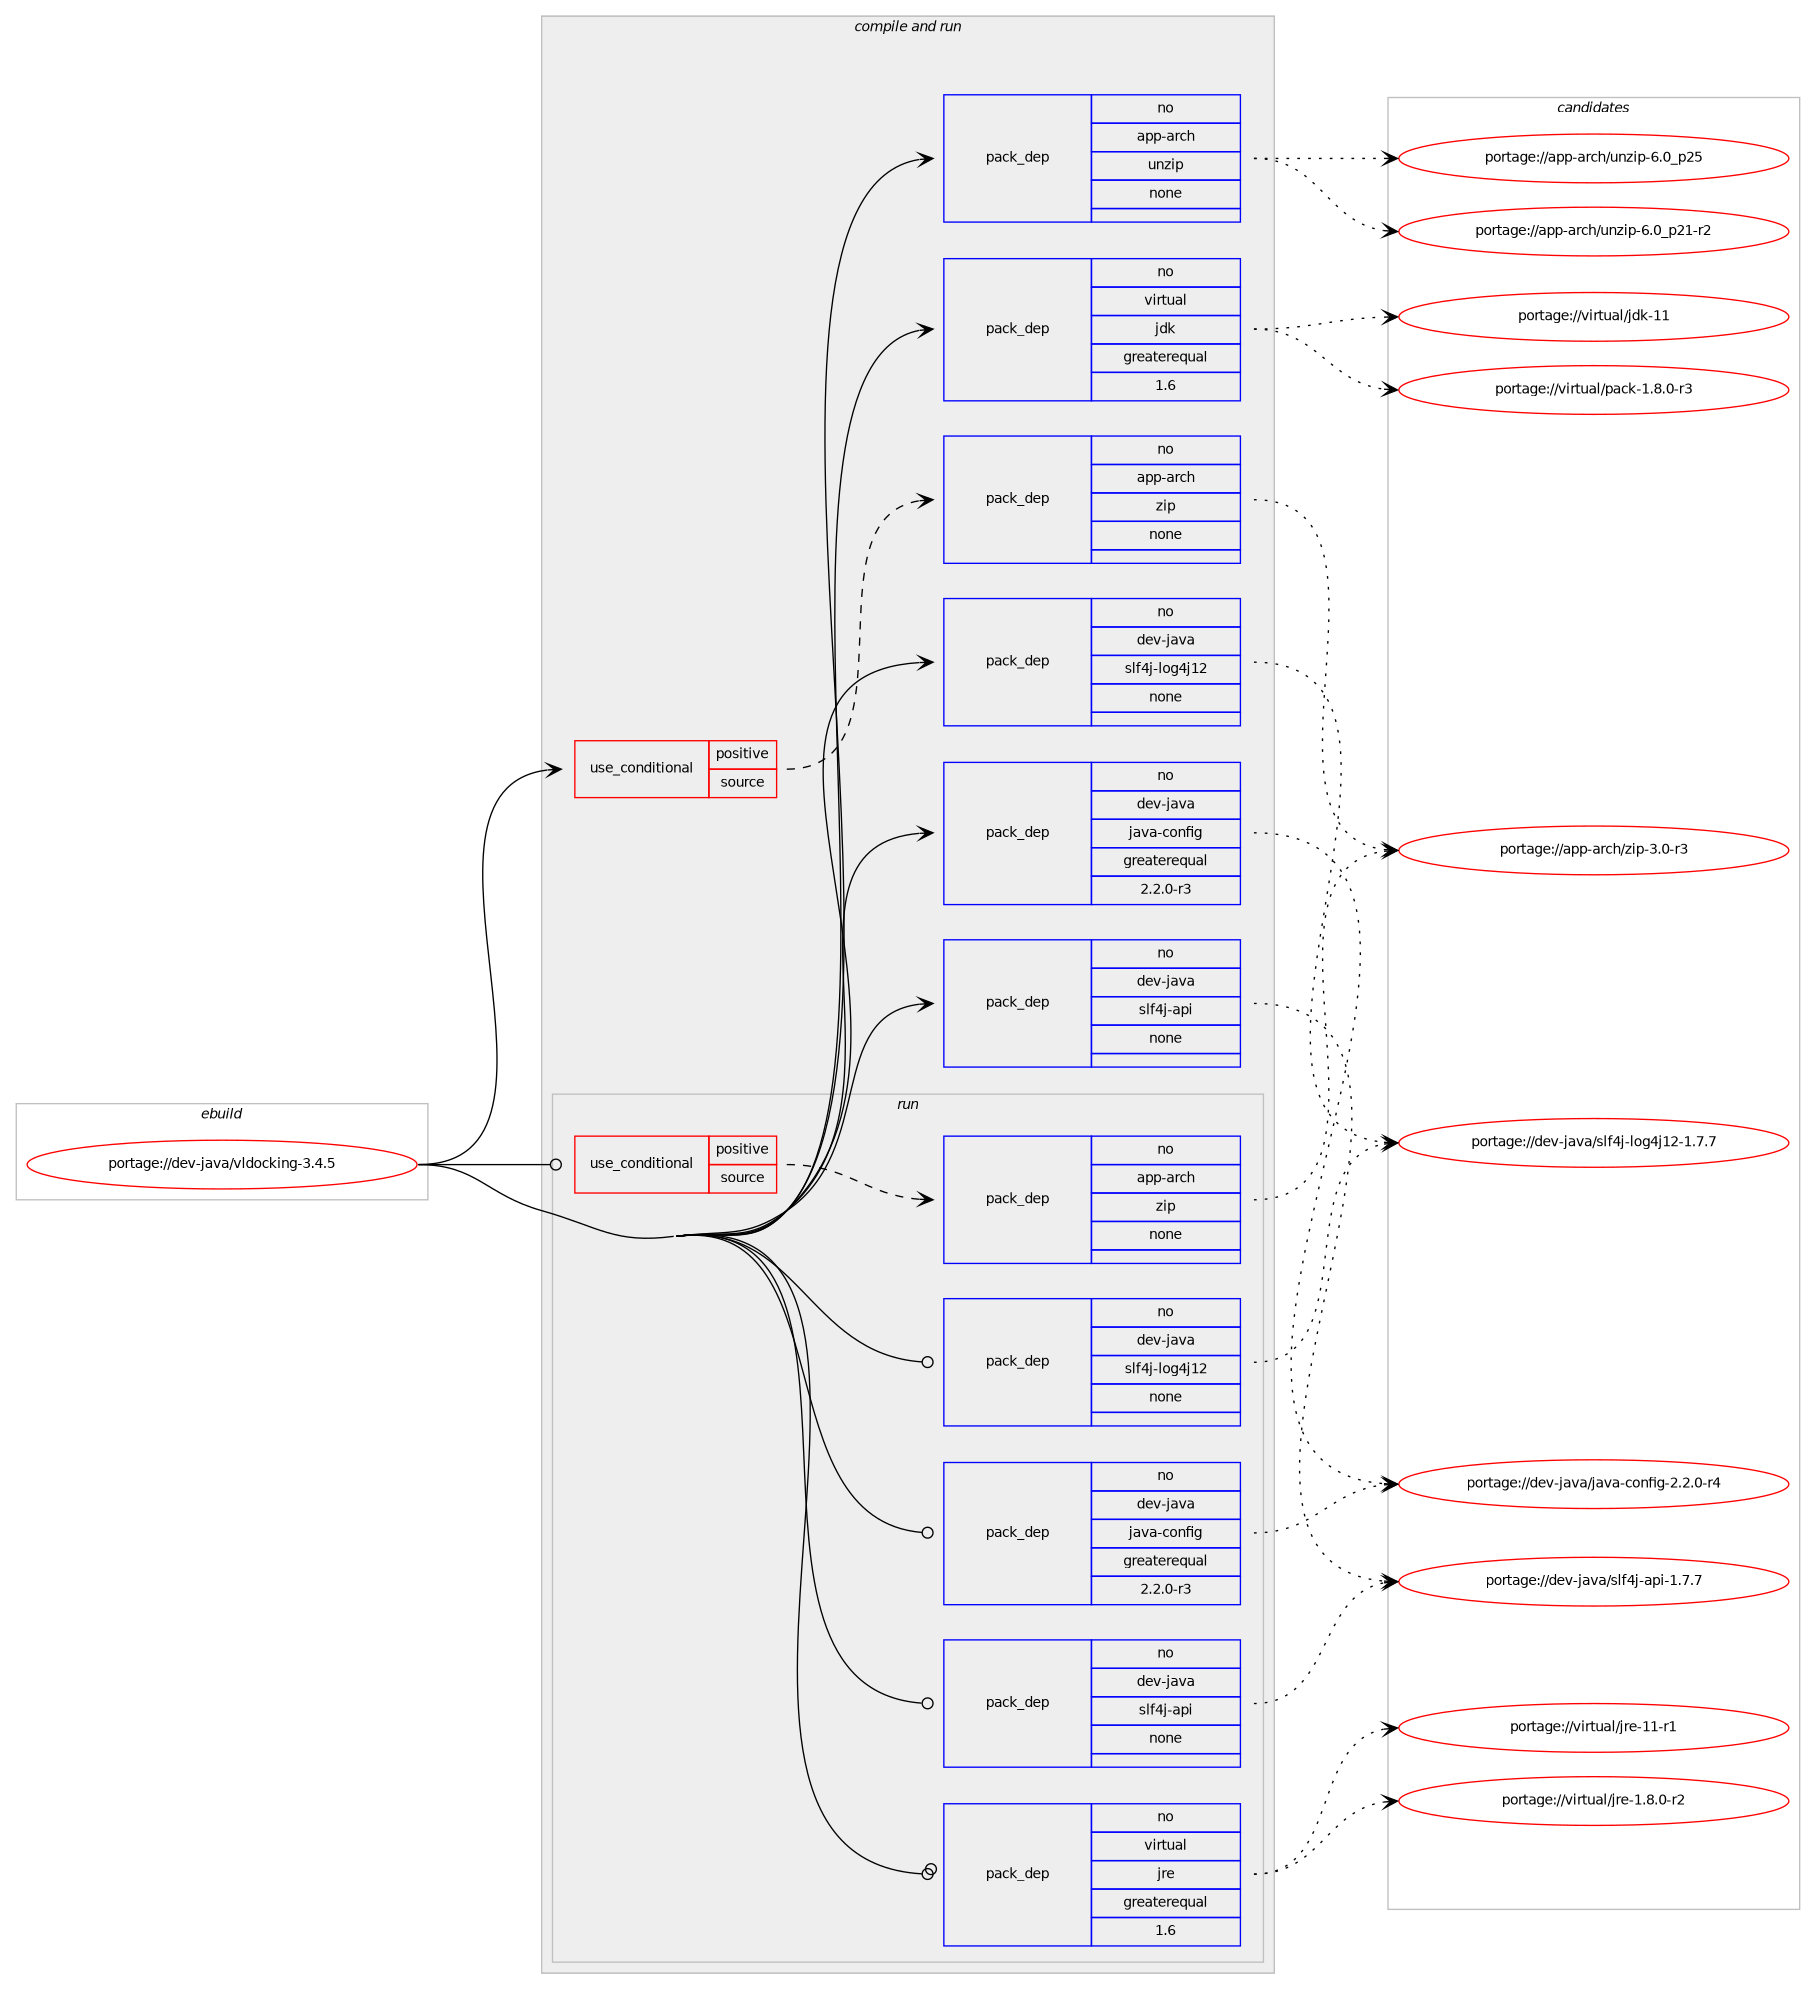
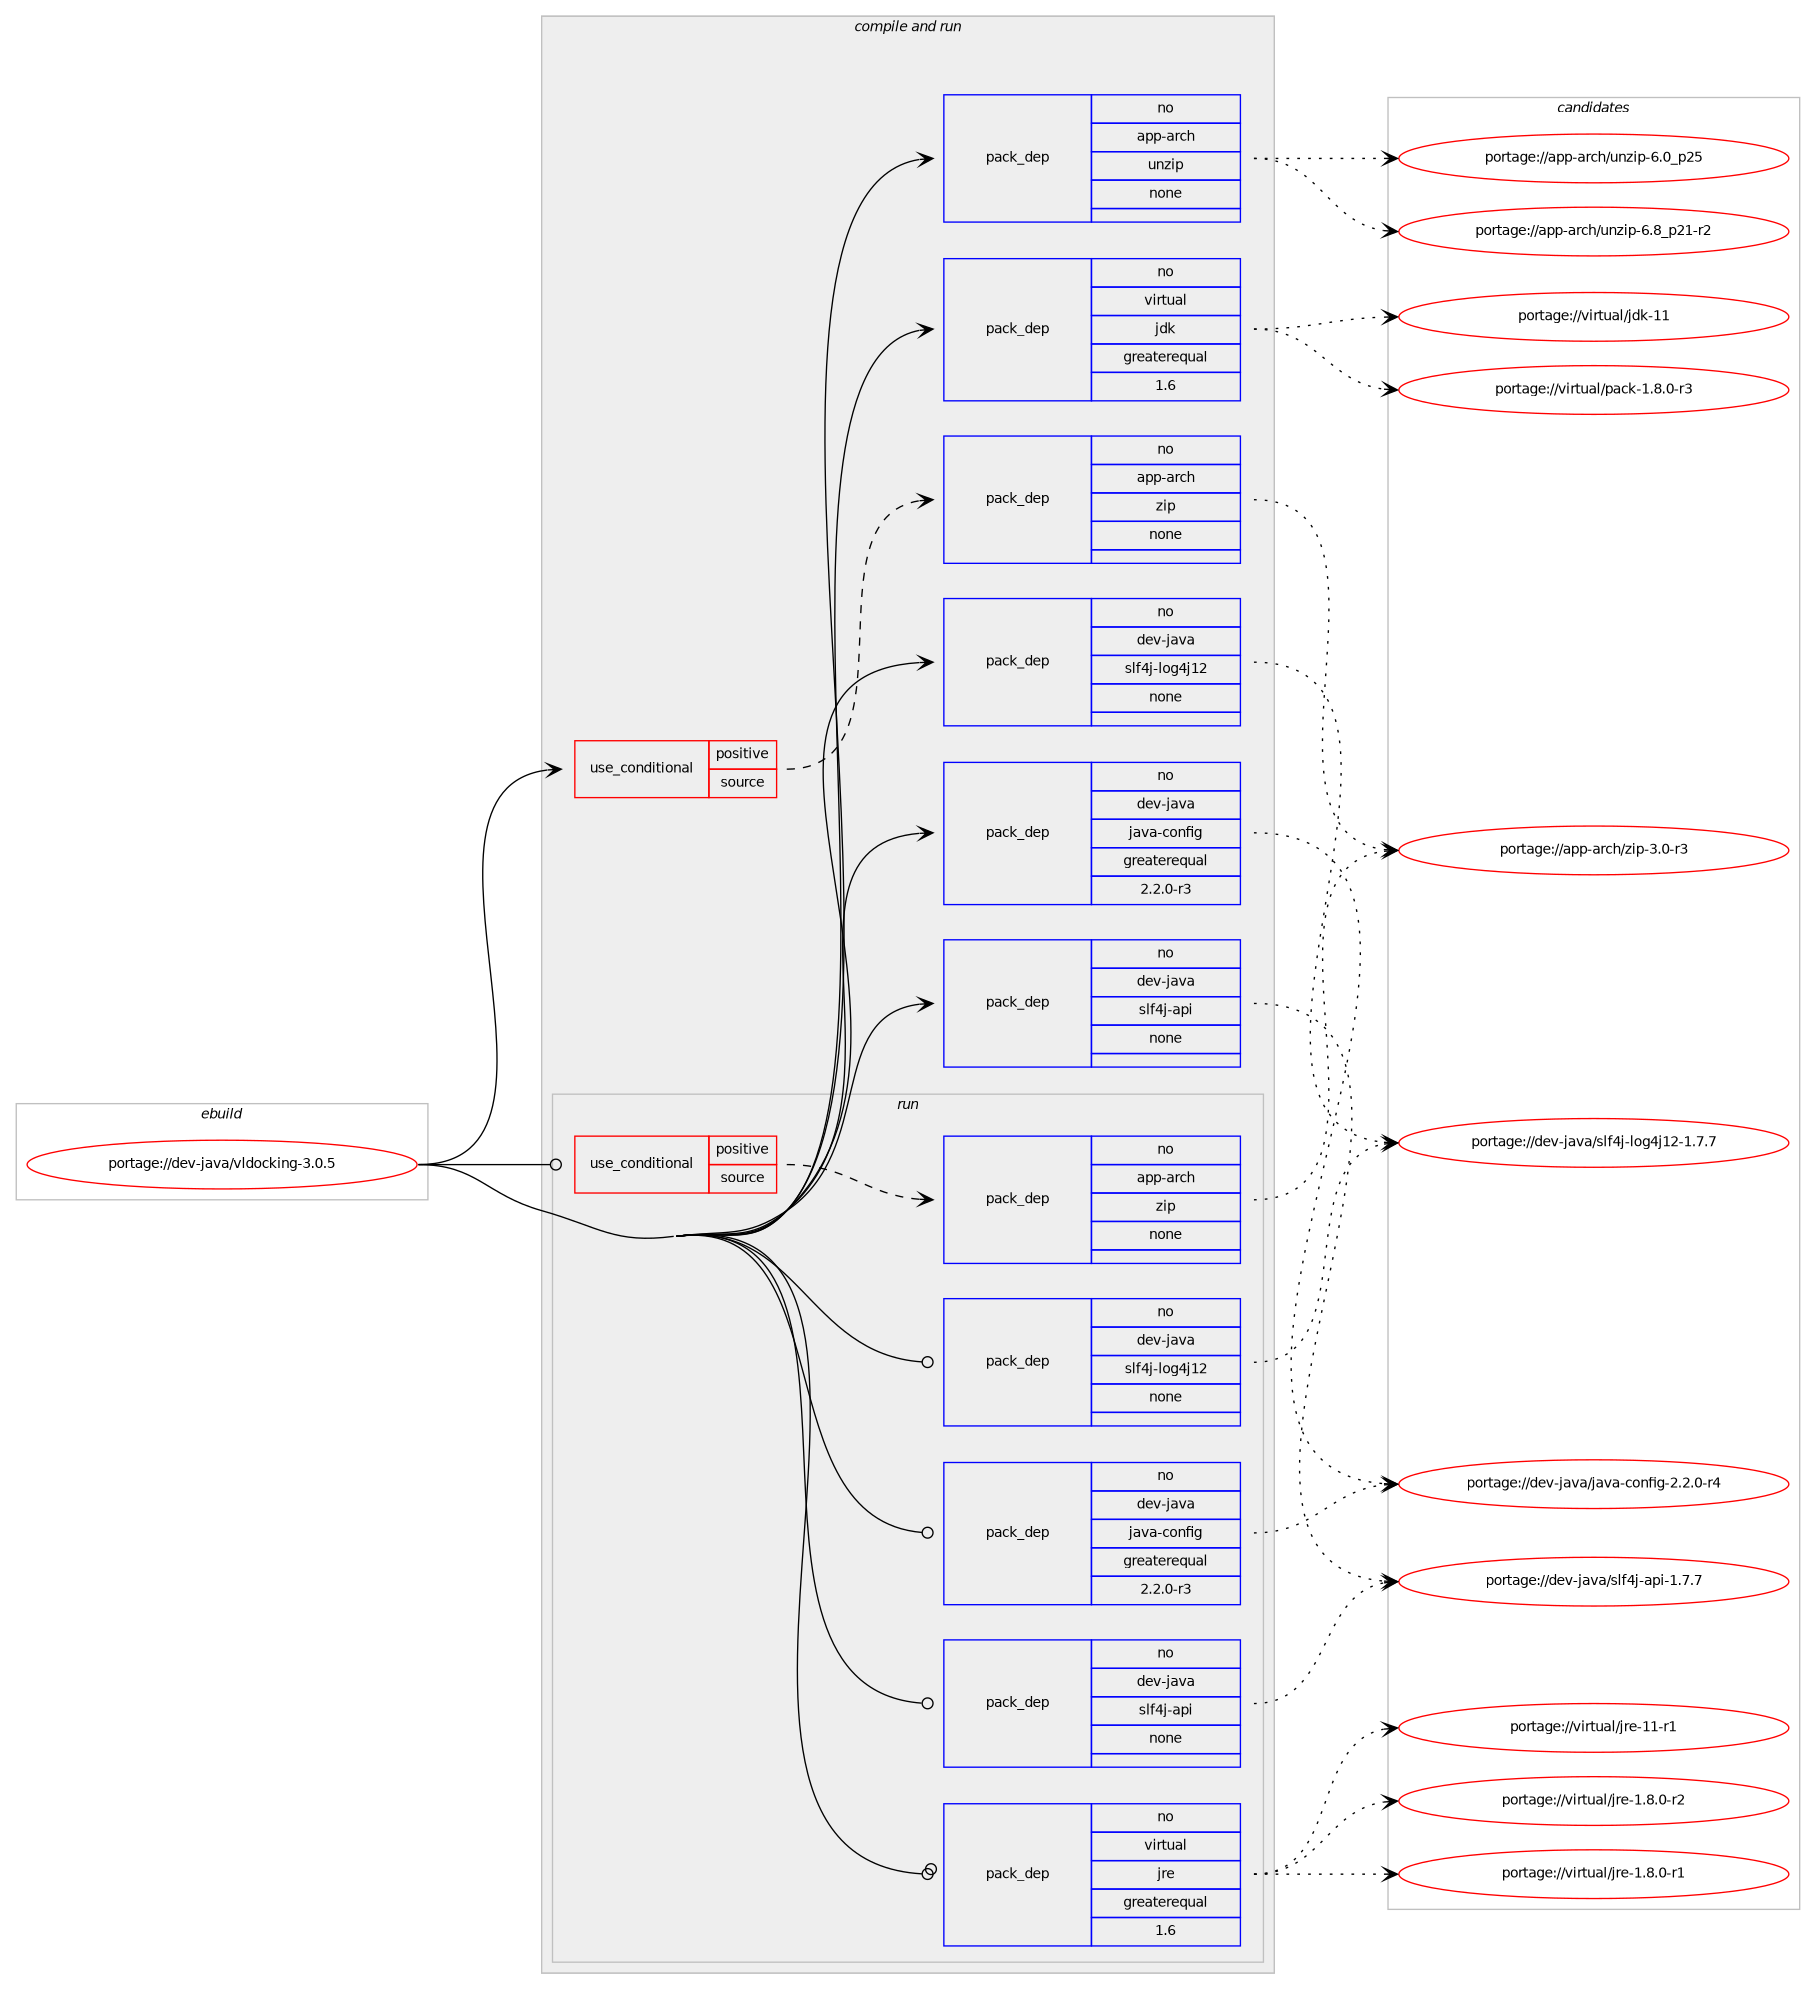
(1594, 232) -> (1594, 232)
(222, 1165) -> (222, 1165)
none -> (1594, 1874)
